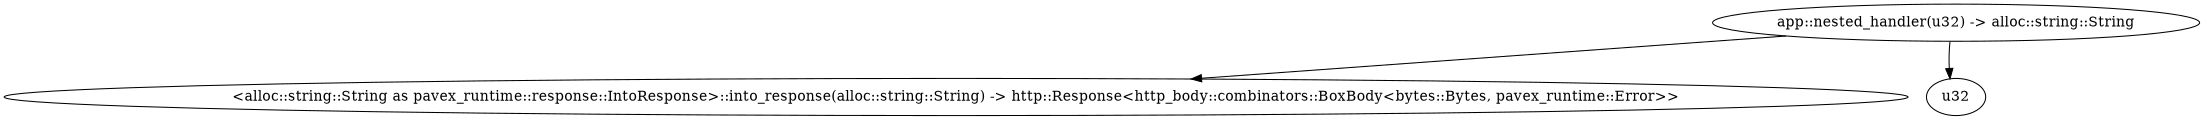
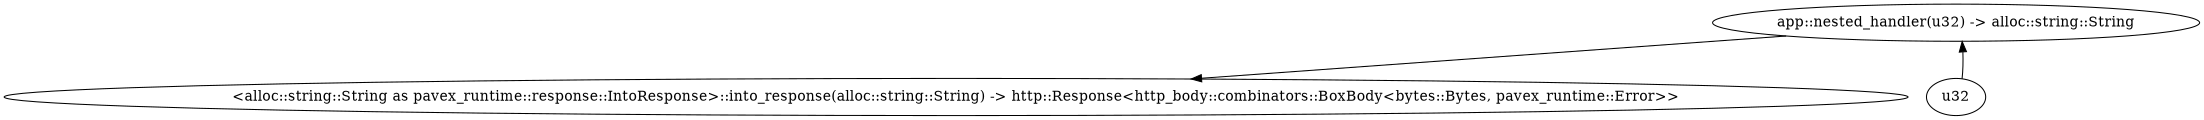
(1949, 55) -> (1963, 65)
